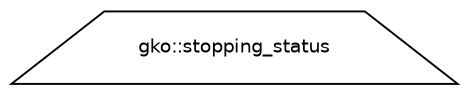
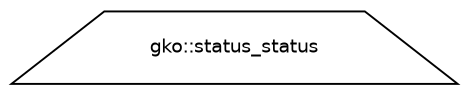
(235, 48) -> (235, 48)
